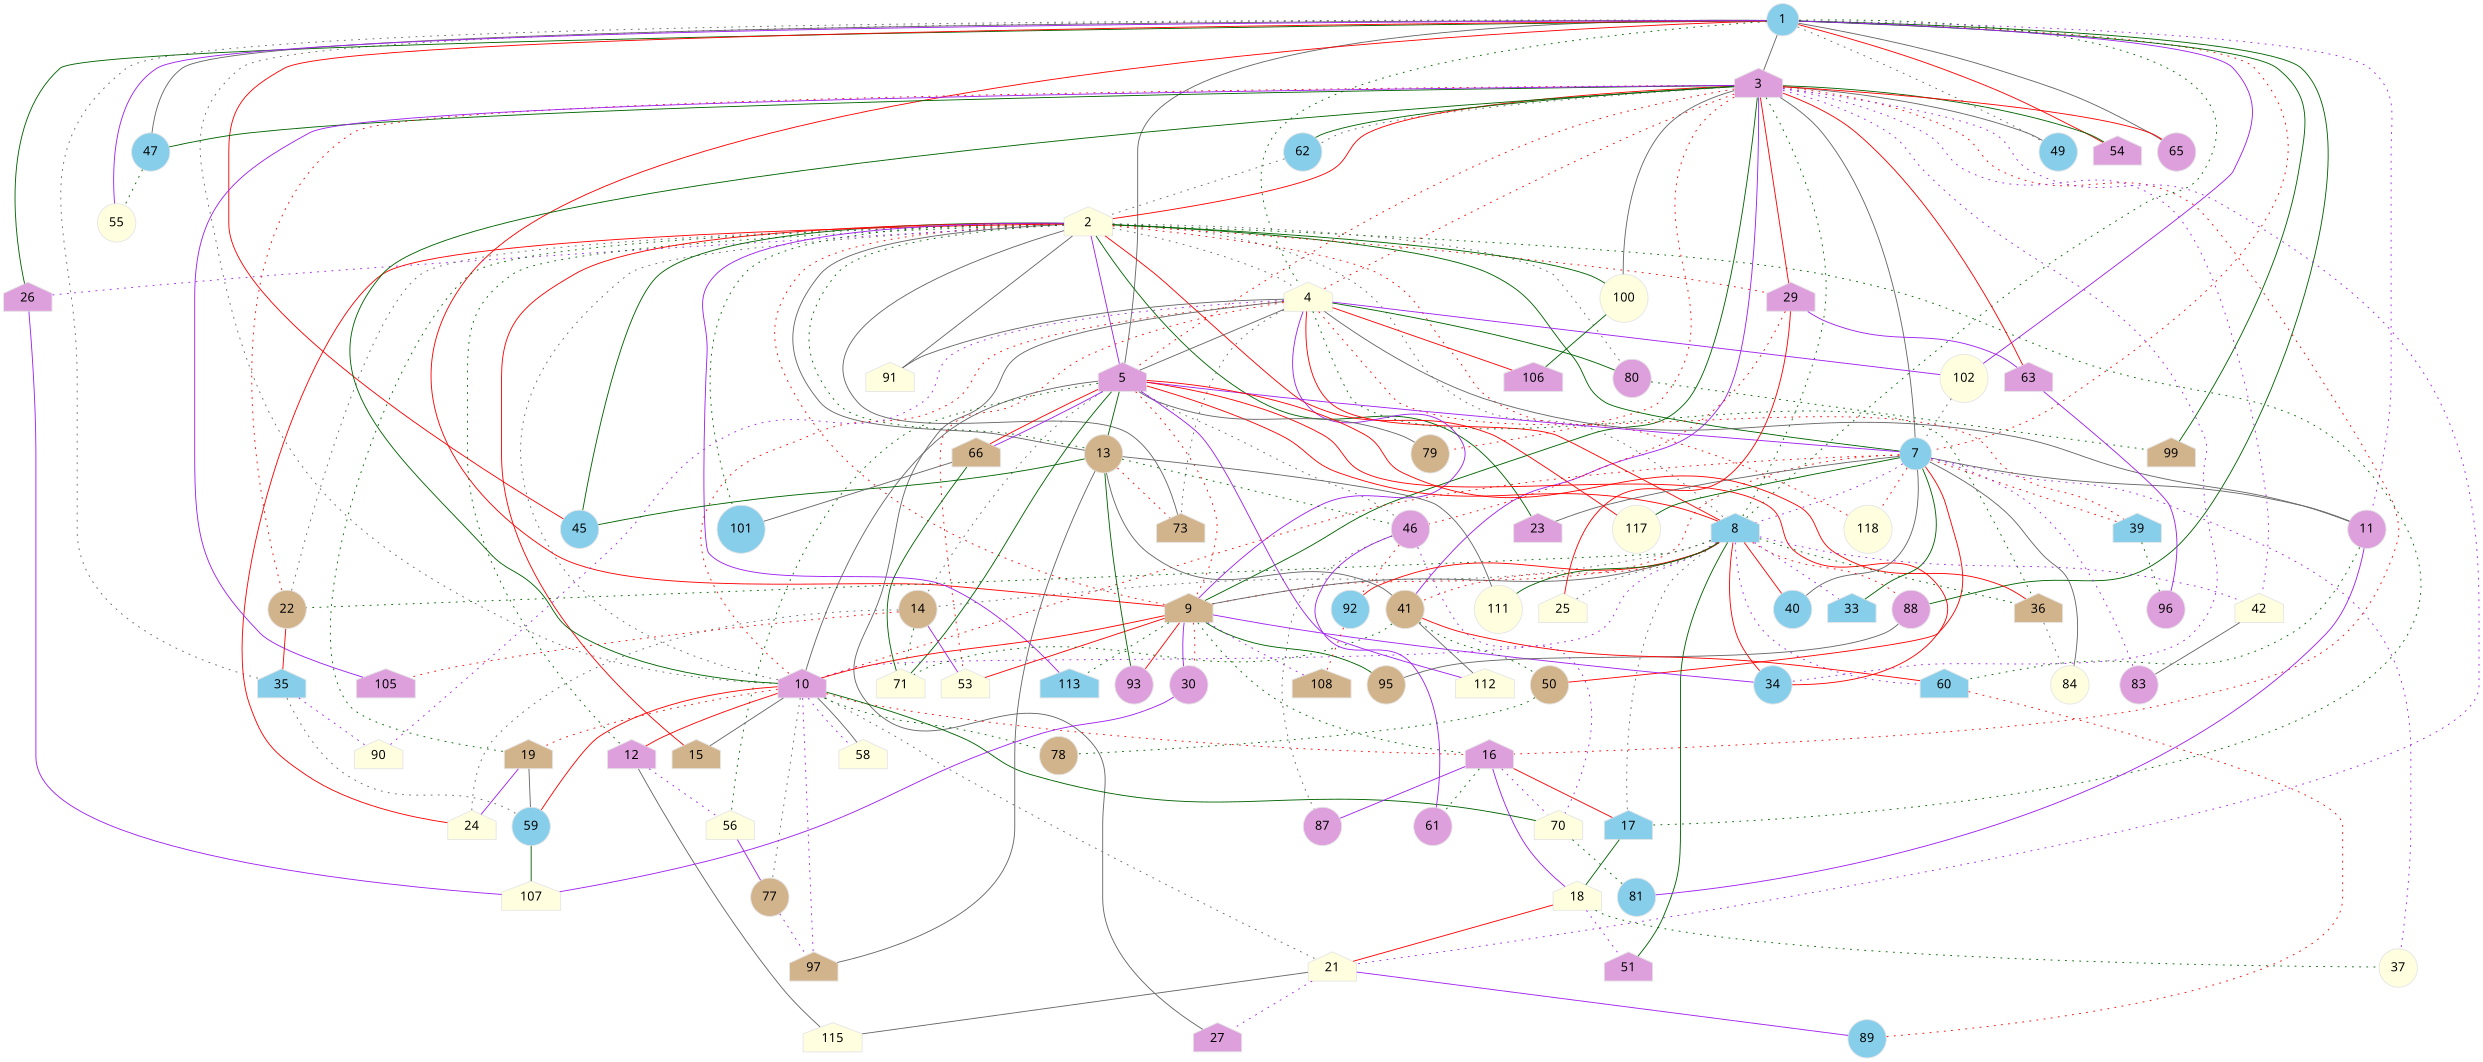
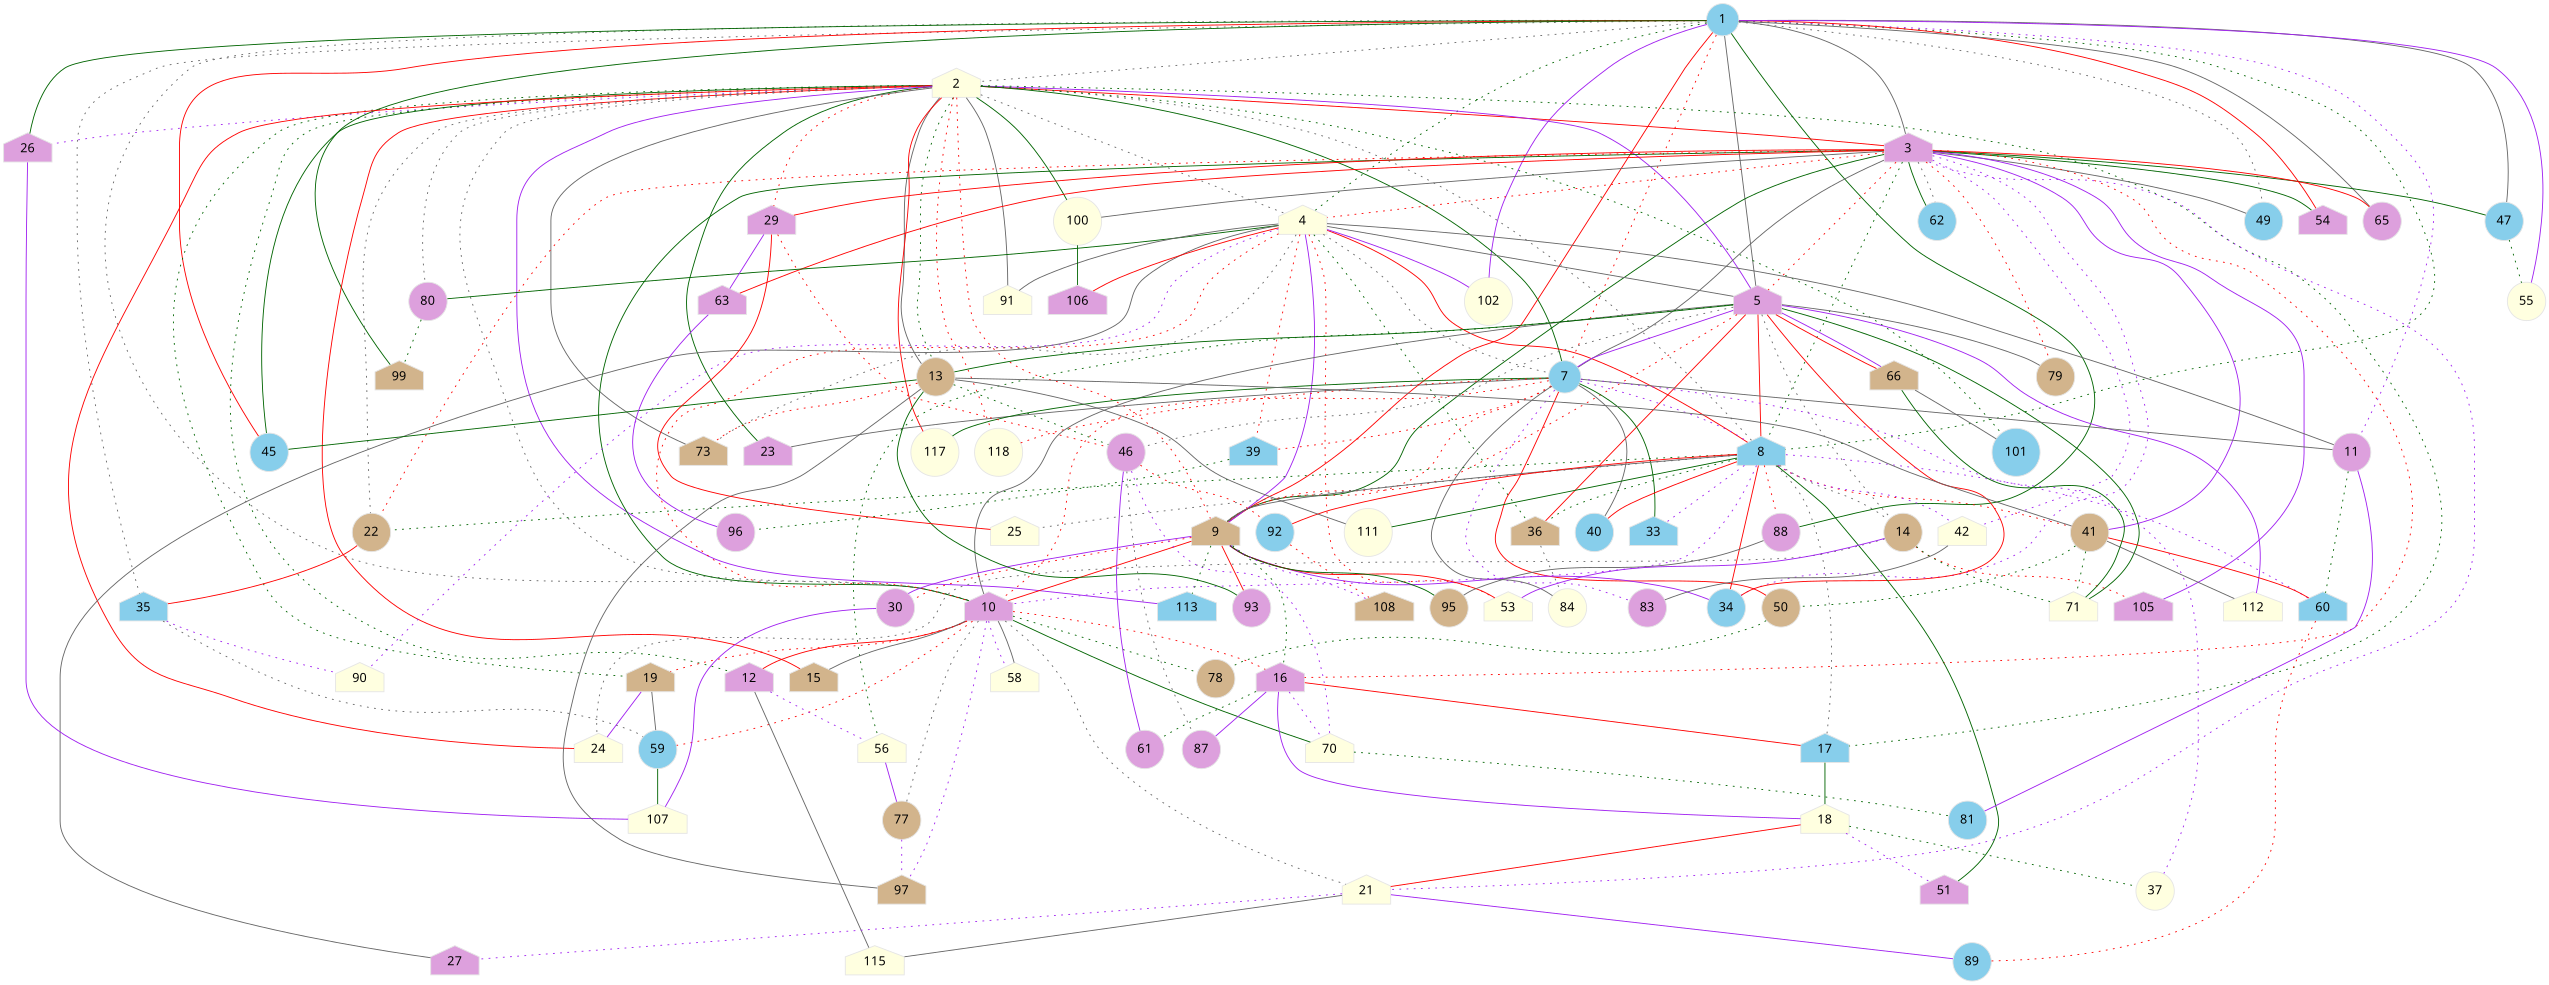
(1196, 187) -> (1344, 52)
(1940, 415) -> (1424, 323)
(603, 734) -> (833, 703)
